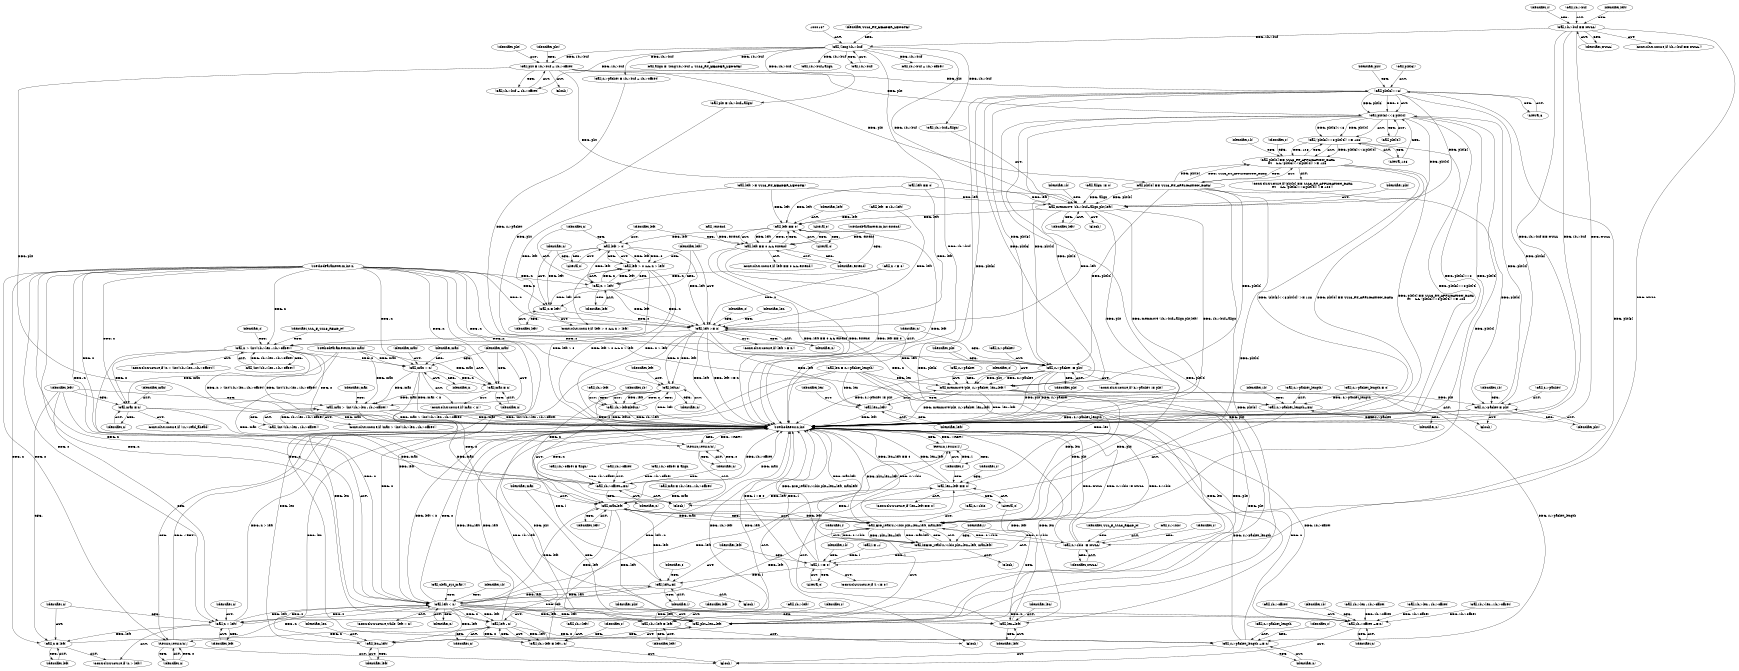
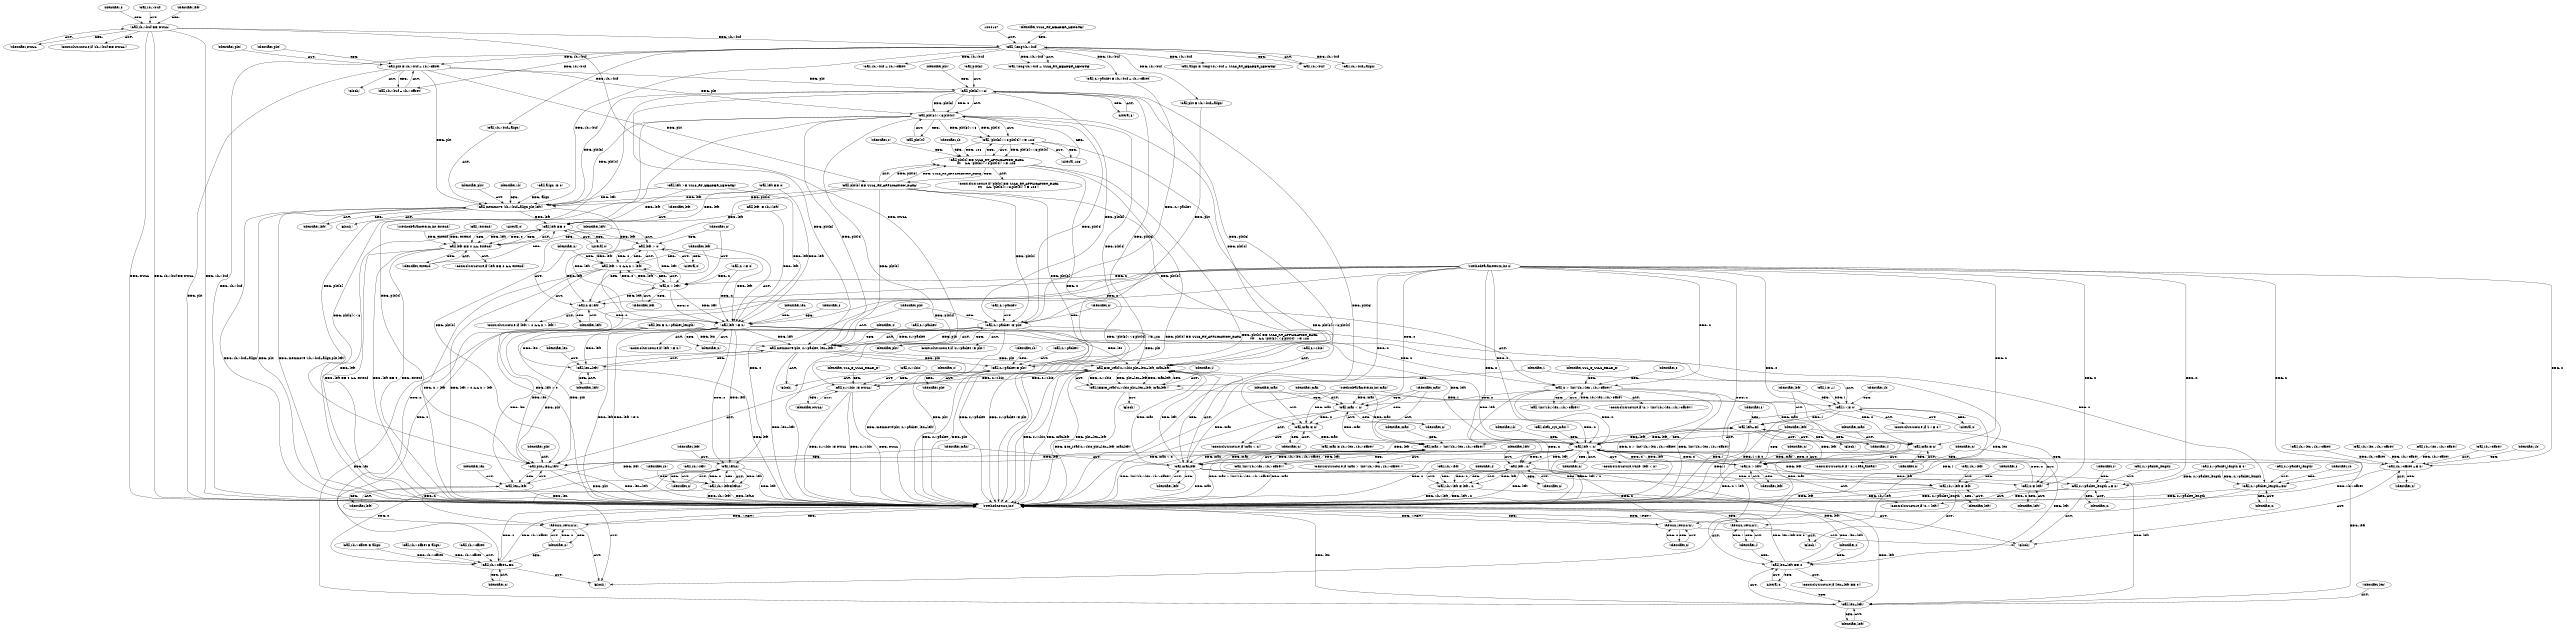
none -> (1049, 67)
(778, 494) -> (1536, 472)
